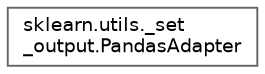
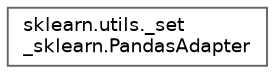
(133, 37) -> (137, 37)
